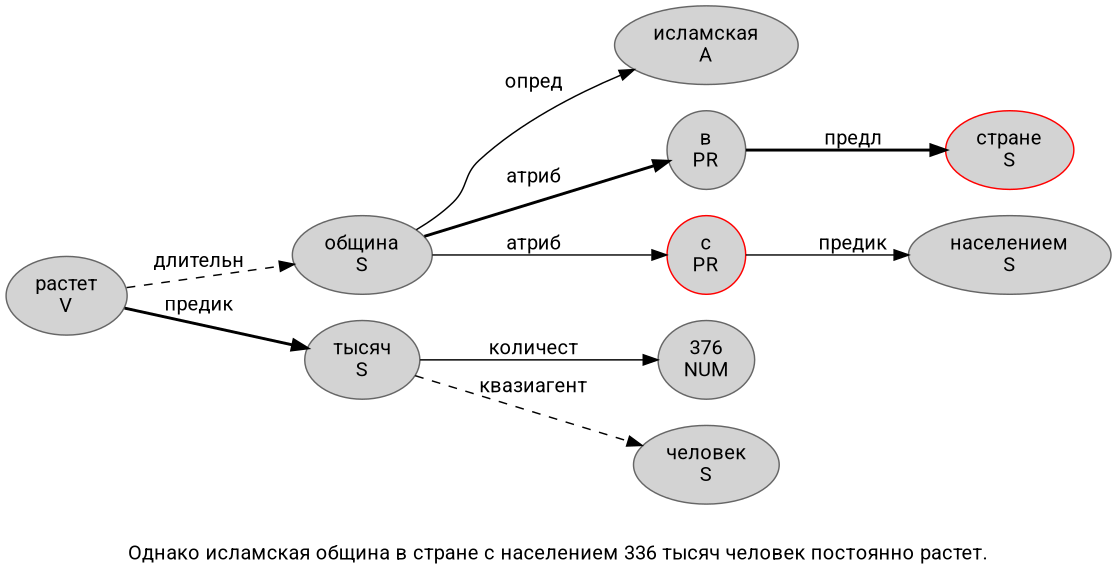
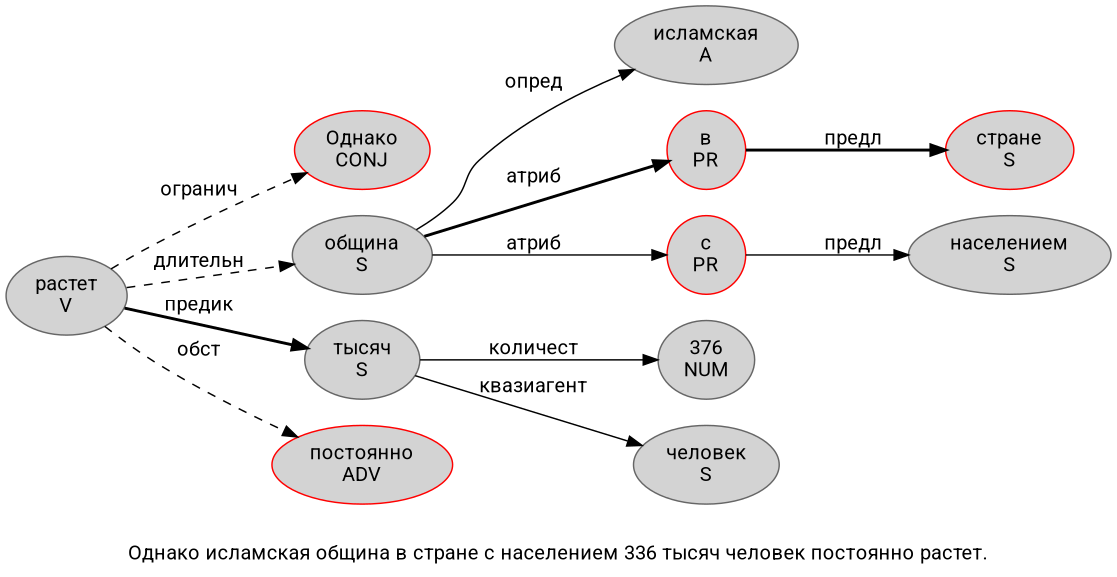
none -> (362, 150)
(706, 150) -> (706, 150)
(853, 244) -> (853, 244)
(521, 408) -> (521, 408)
none -> (362, 465)
